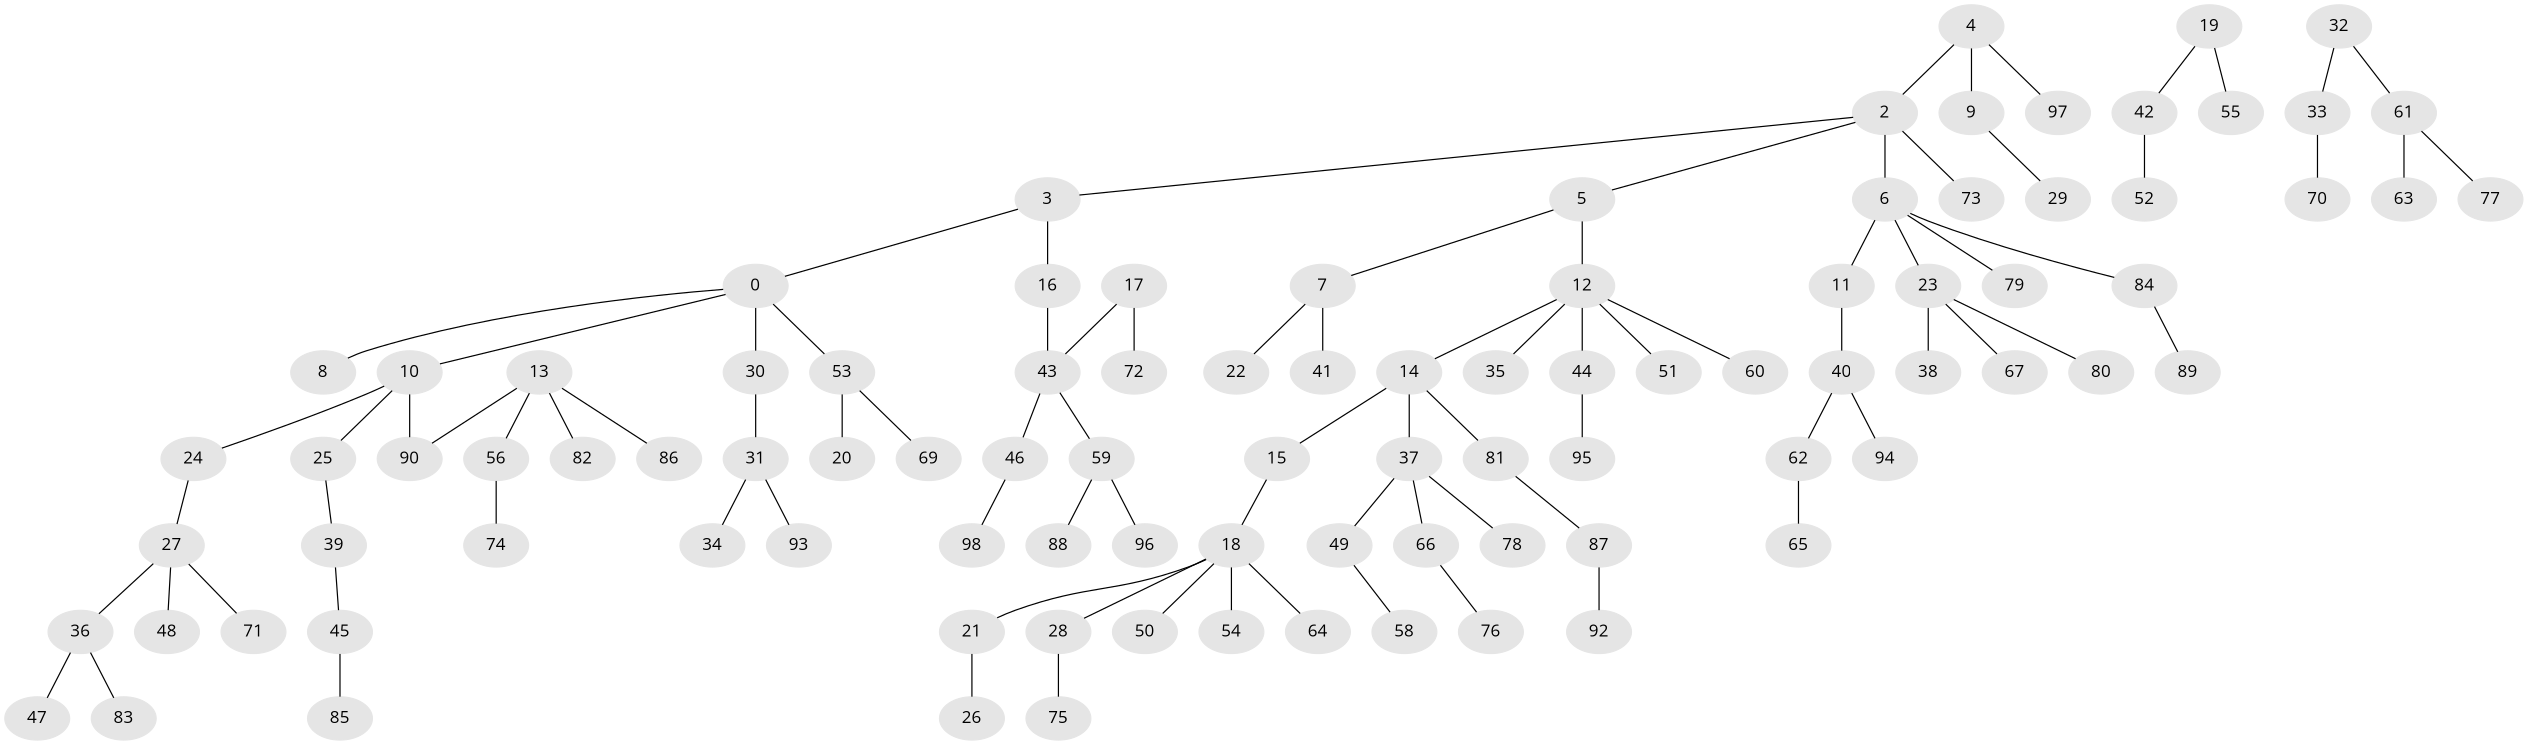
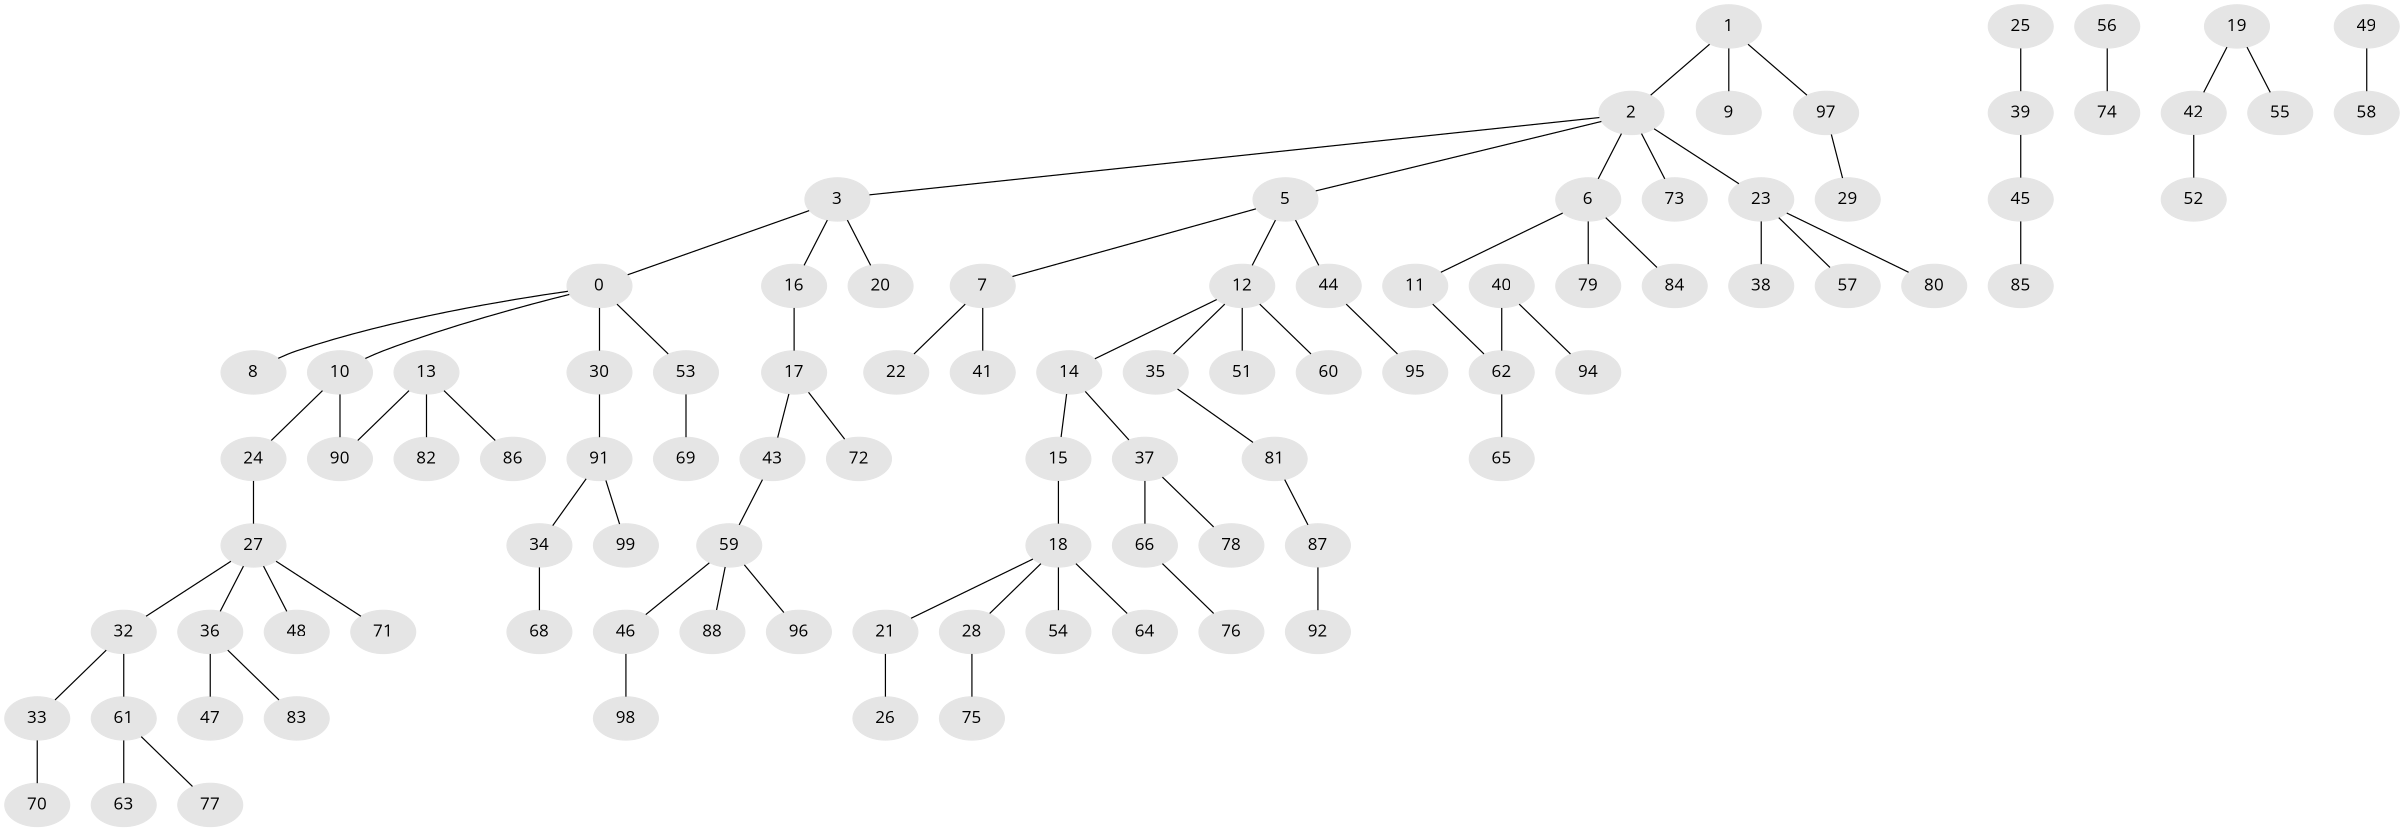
(1971, 26) -> (1729, 26)
(2015, 156) -> (1837, 156)
(1907, 243) -> (1696, 156)
(1048, 329) -> (794, 329)
(1582, 329) -> (1307, 243)
(1842, 329) -> (1458, 329)
(2015, 372) -> (1848, 286)
(2188, 372) -> none
(1031, 415) -> (678, 589)
(367, 416) -> none
(518, 416) -> none
(842, 416) -> (859, 243)
(1452, 416) -> (1215, 416)
(756, 459) -> (599, 459)
(1374, 502) -> none
(799, 545) -> (626, 545)
none -> (188, 589)
none -> (539, 632)
(1145, 632) -> none
